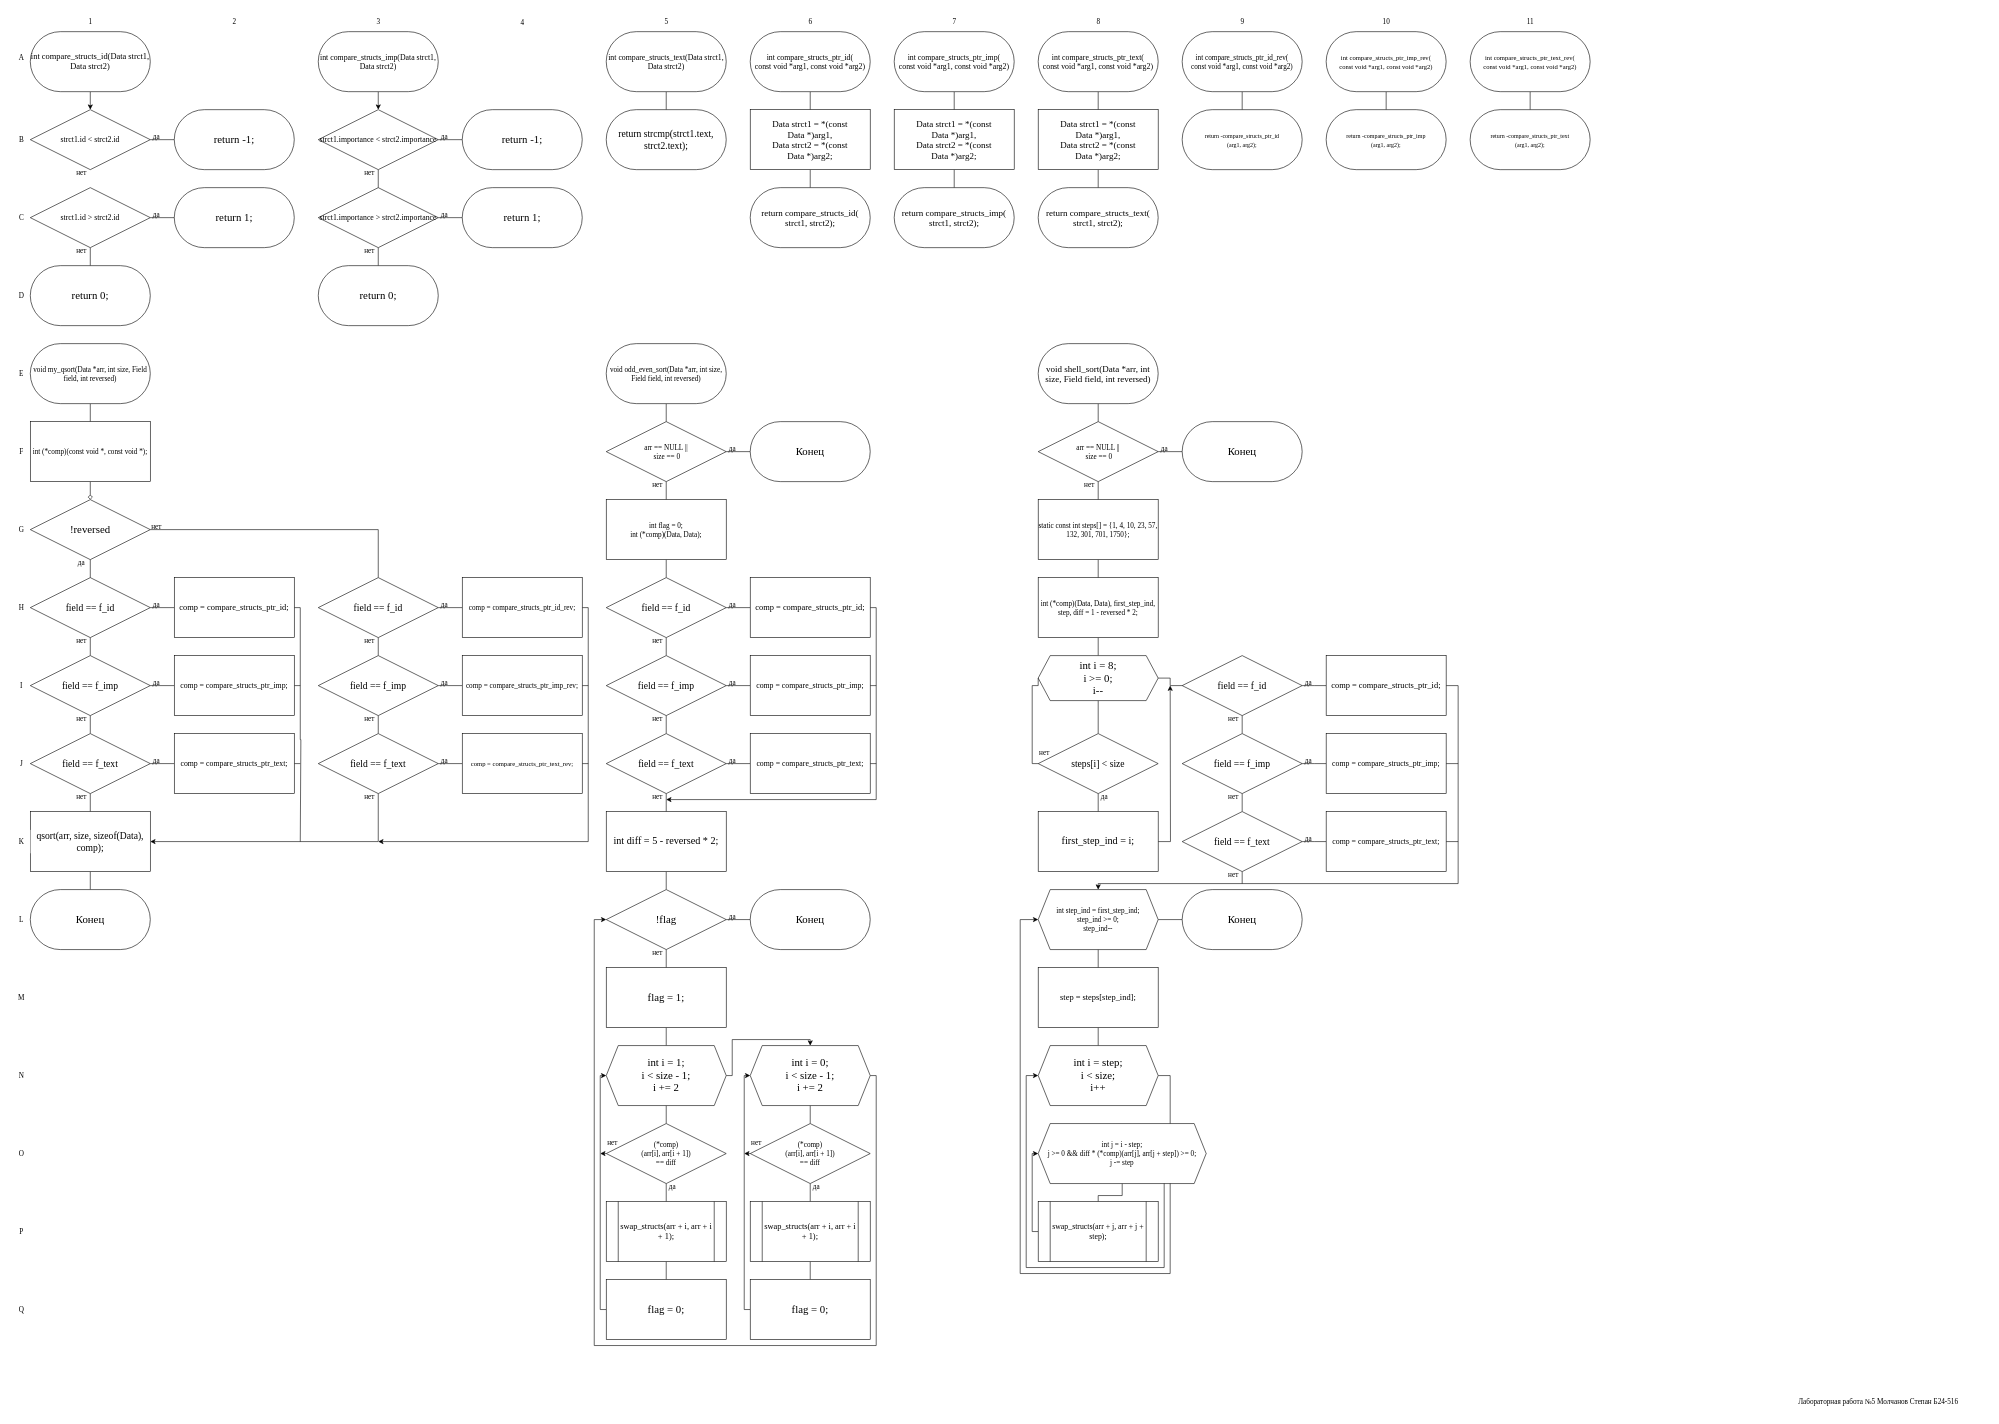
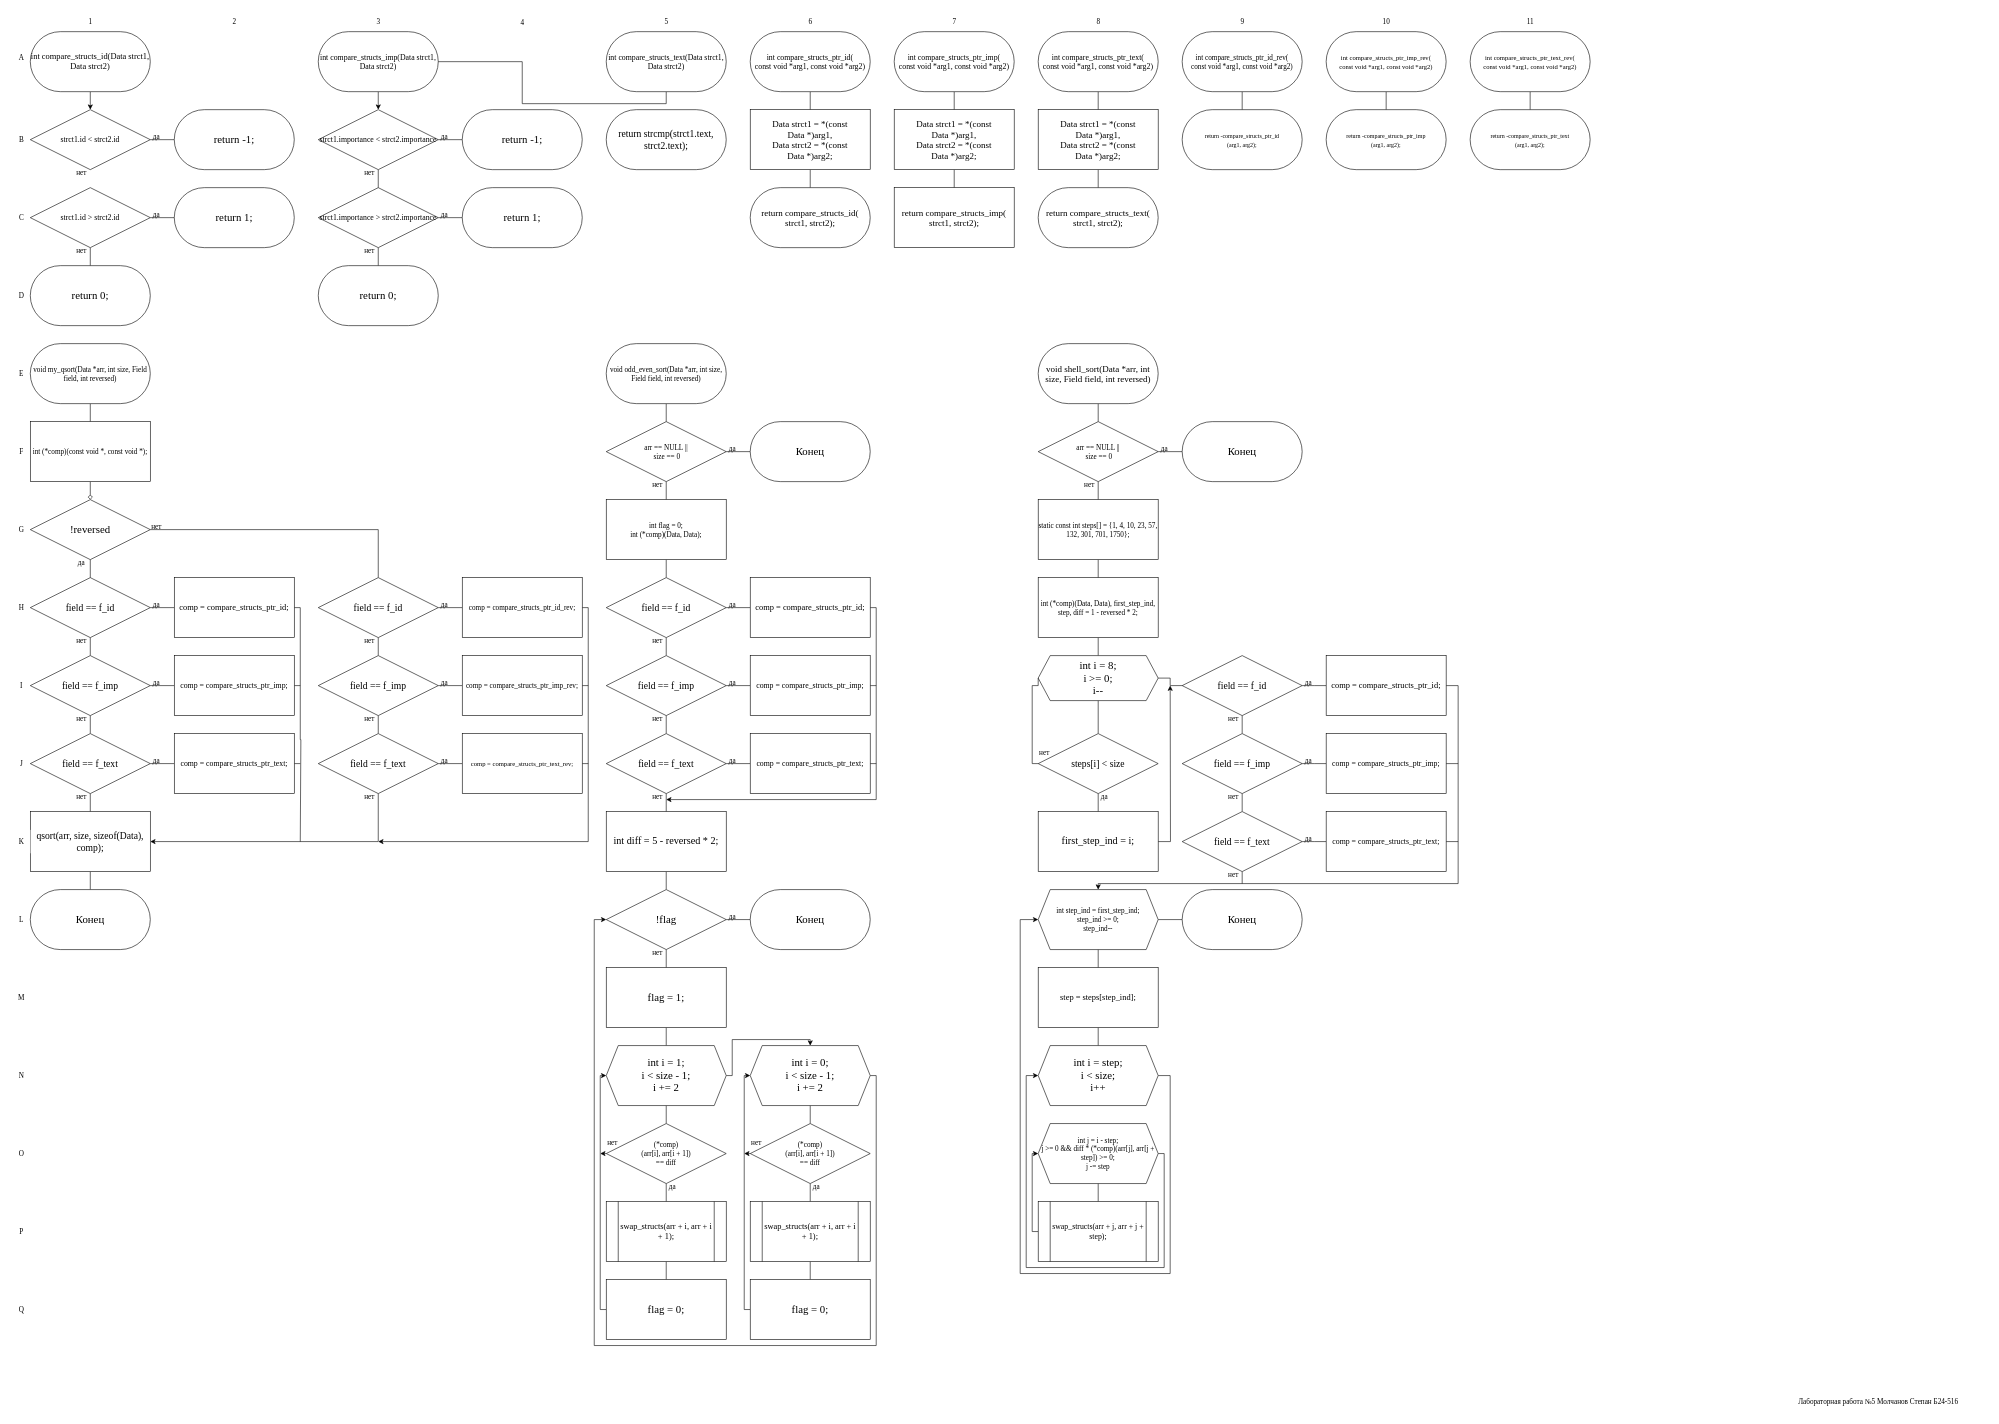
(666, 106) -> (532, 104)
(954, 218) -> (954, 218)
(1122, 1154) -> (1098, 1154)
